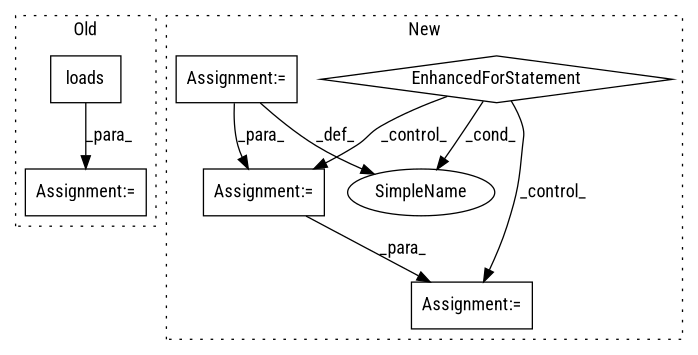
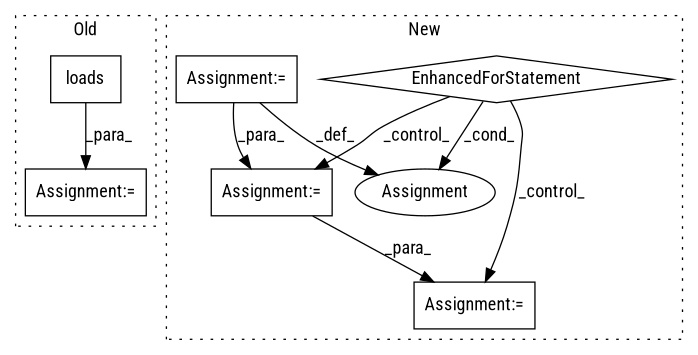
(421, 192) -> (425, 192)
